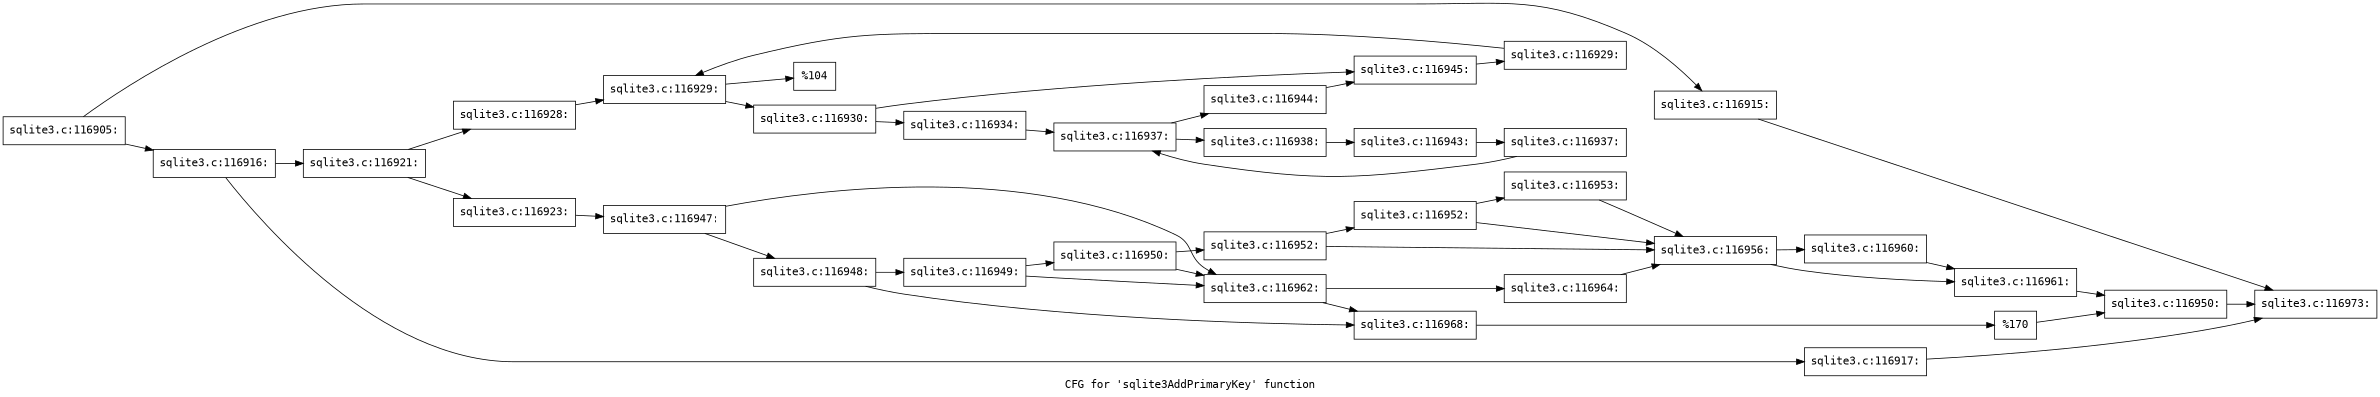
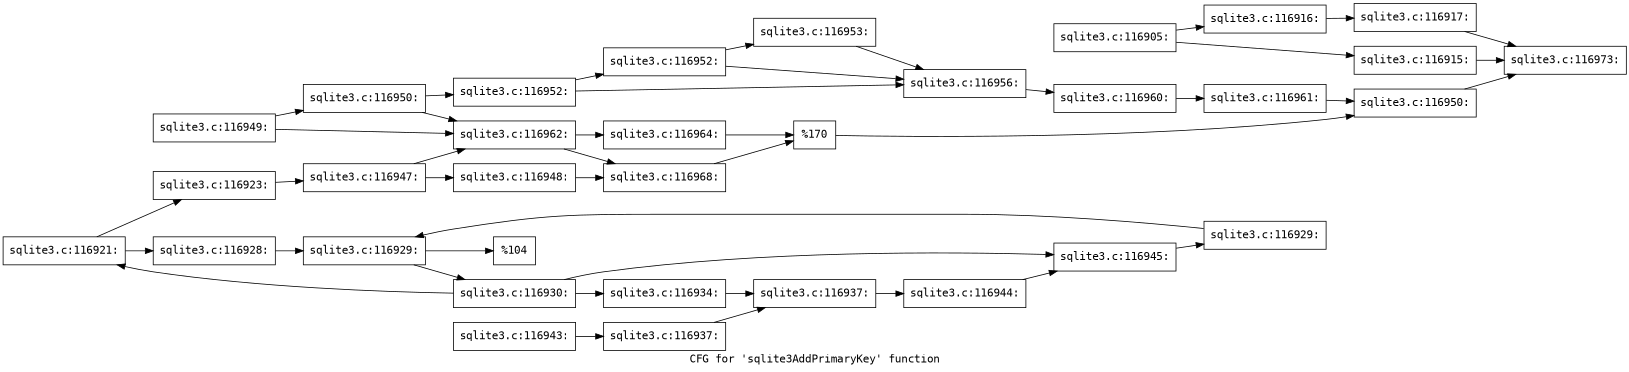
(1265, 142) -> none
(285, 163) -> (289, 286)
(1636, 271) -> (756, 135)
(886, 272) -> none
(1858, 277) -> none
